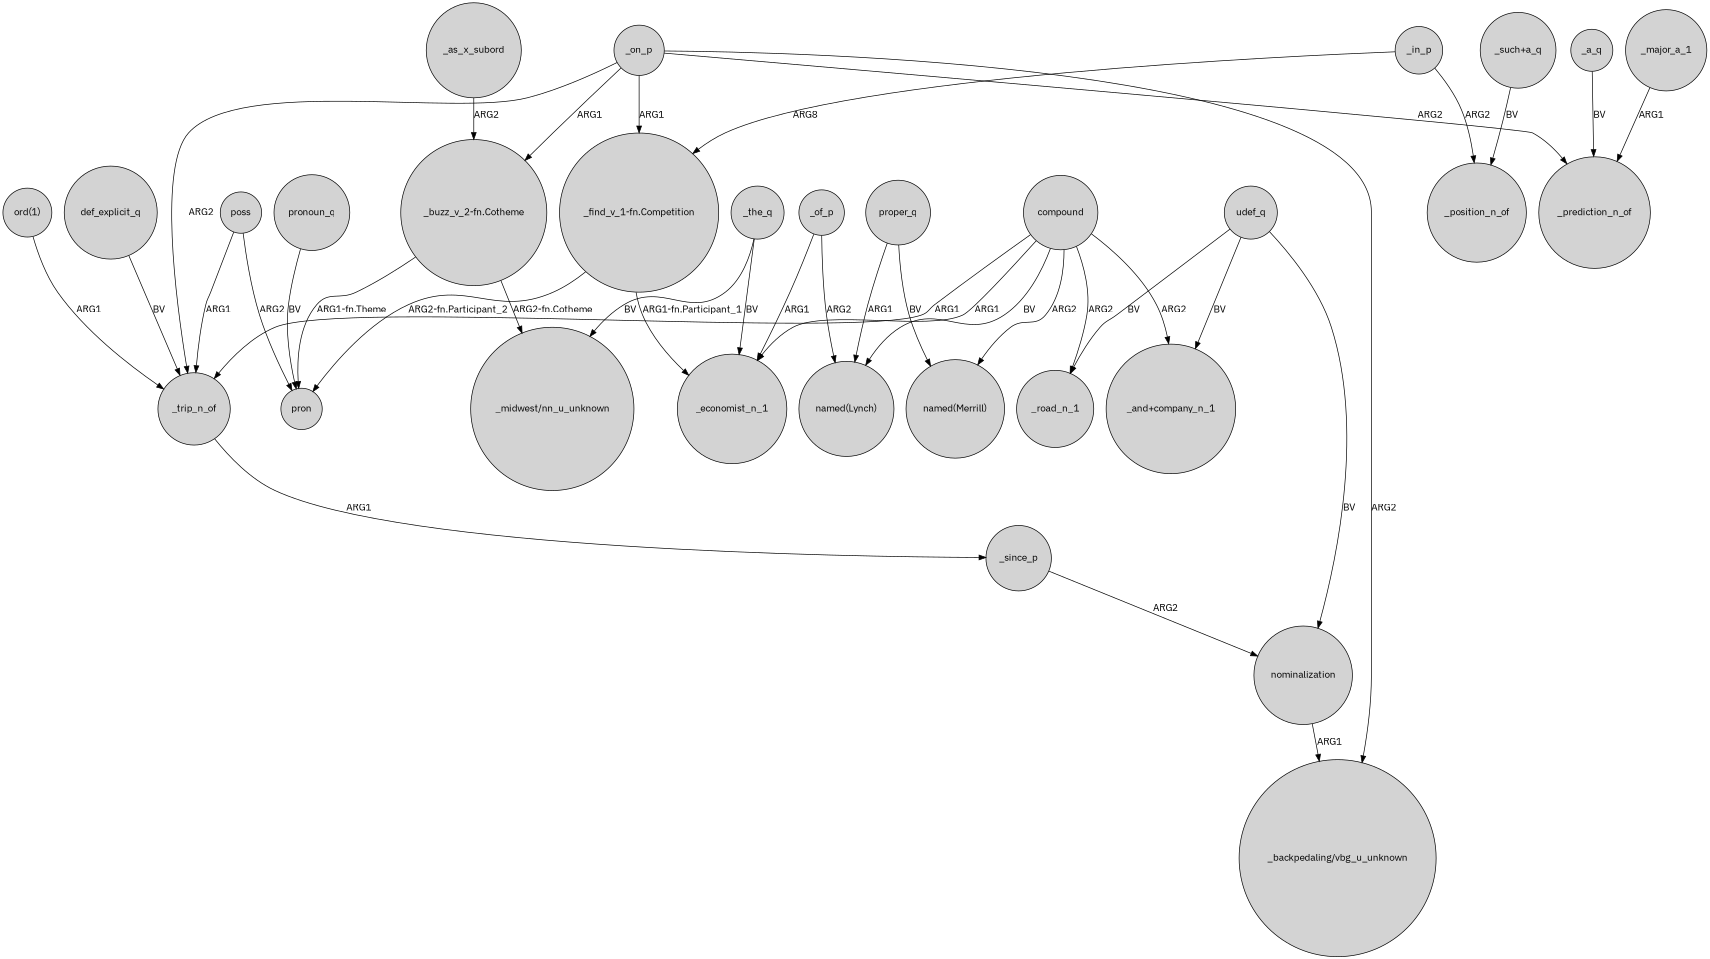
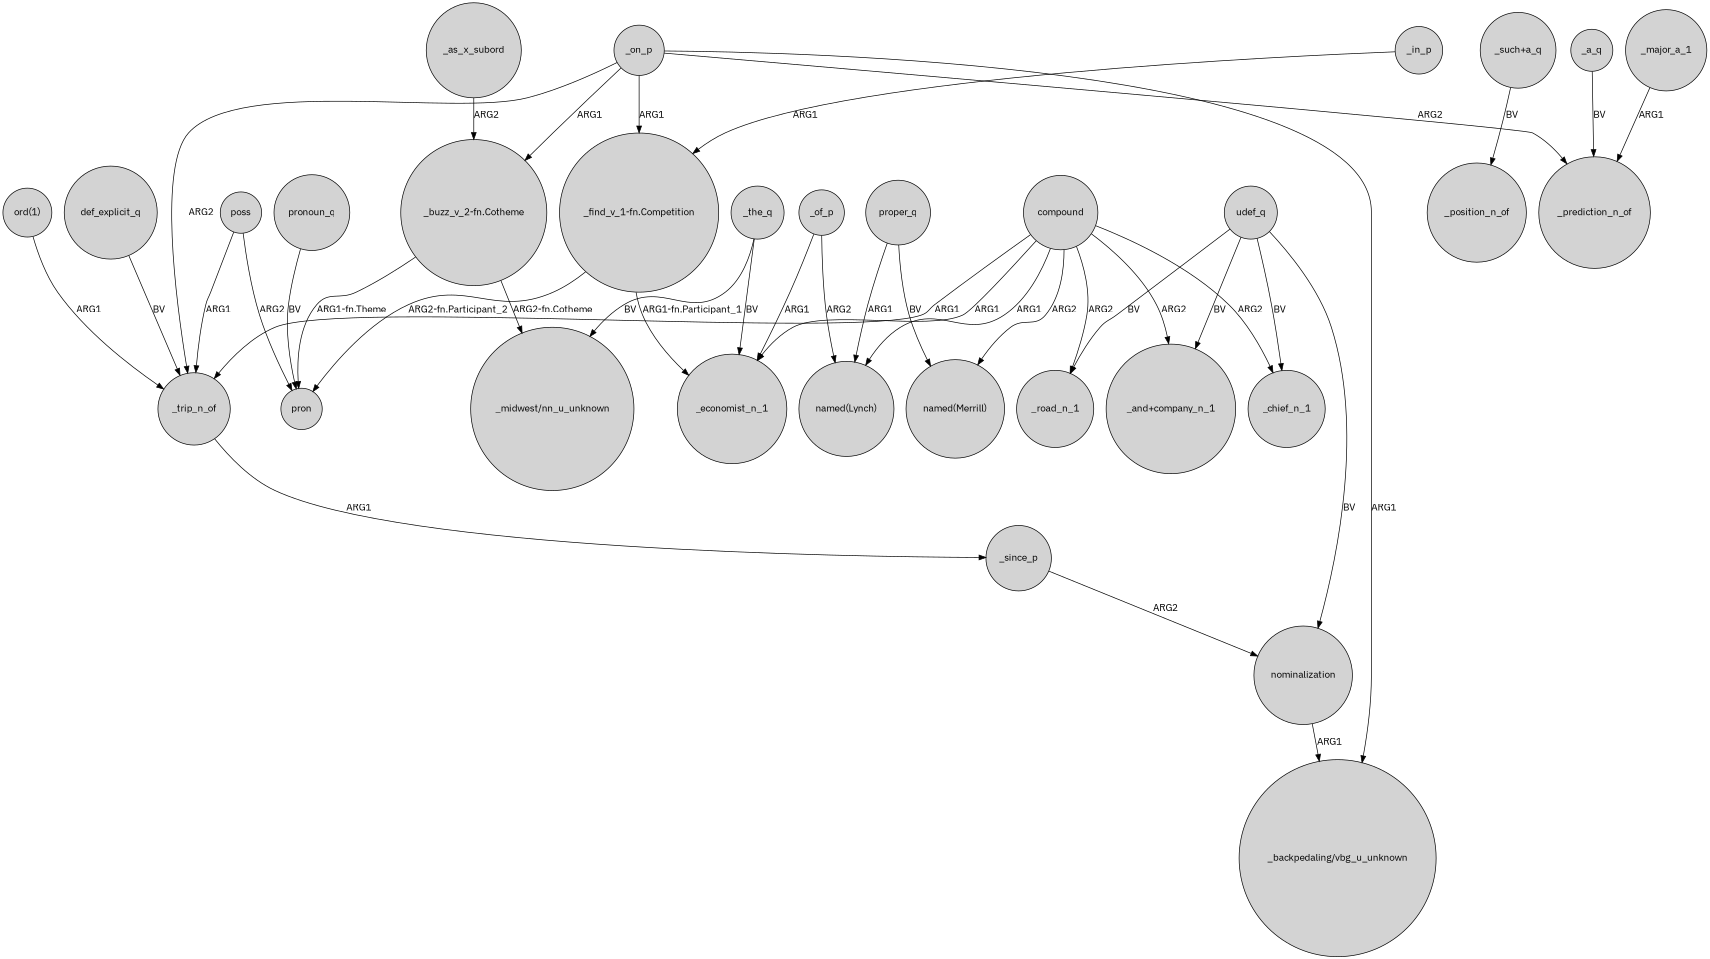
(1461, 109) -> none
(805, 115) -> (805, 115)
(1029, 310) -> (1029, 310)
none -> (1287, 409)
(1384, 508) -> (1384, 508)
